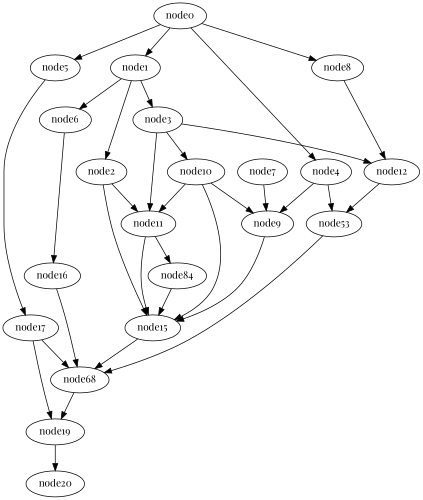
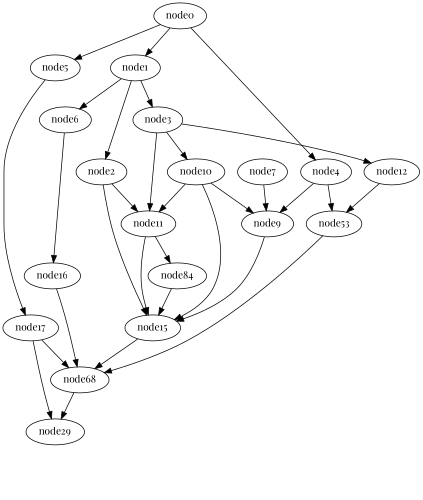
(338, 68) -> none
(55, 432) -> (55, 432)
(55, 484) -> none
